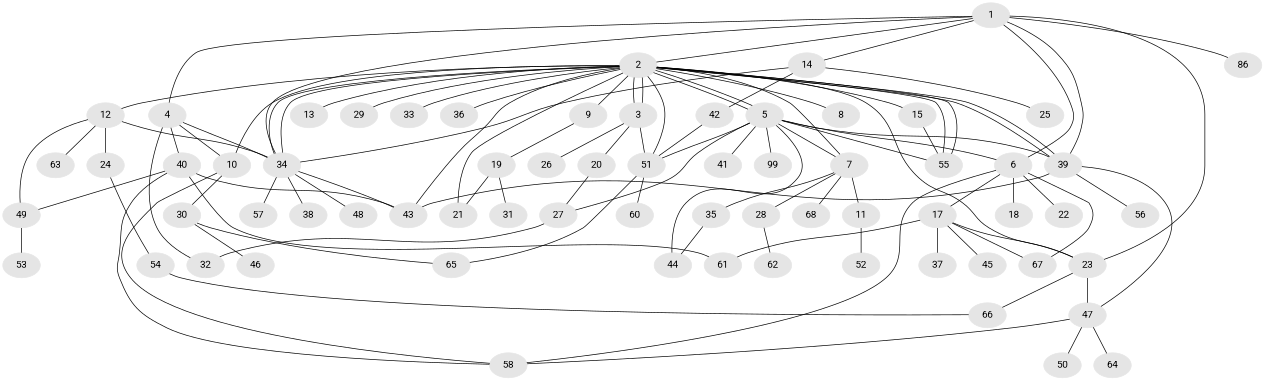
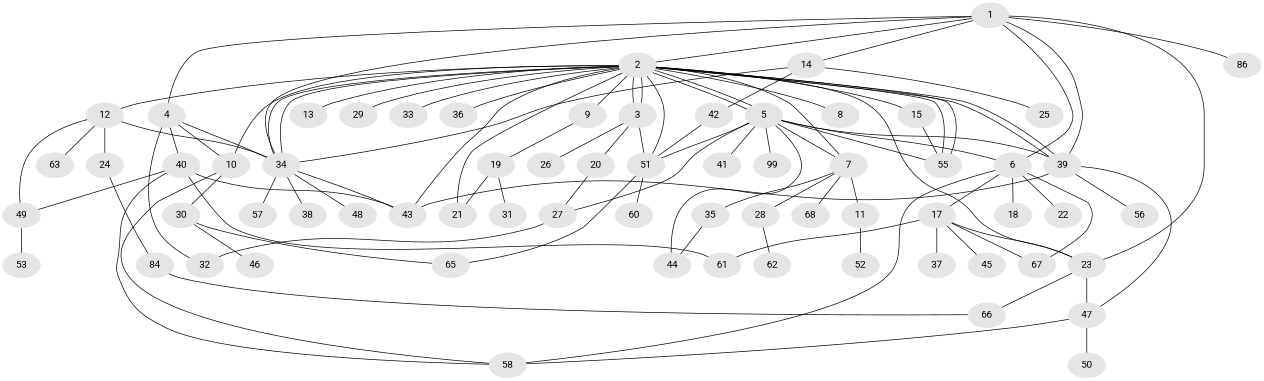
(156, 265) -> (155, 265)
(1112, 365) -> none
